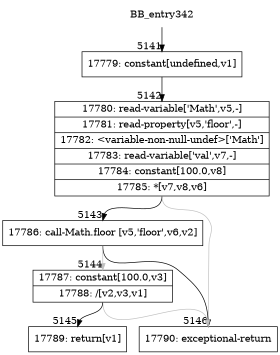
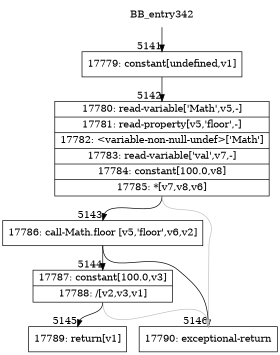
(103, 254) -> (103, 254)
